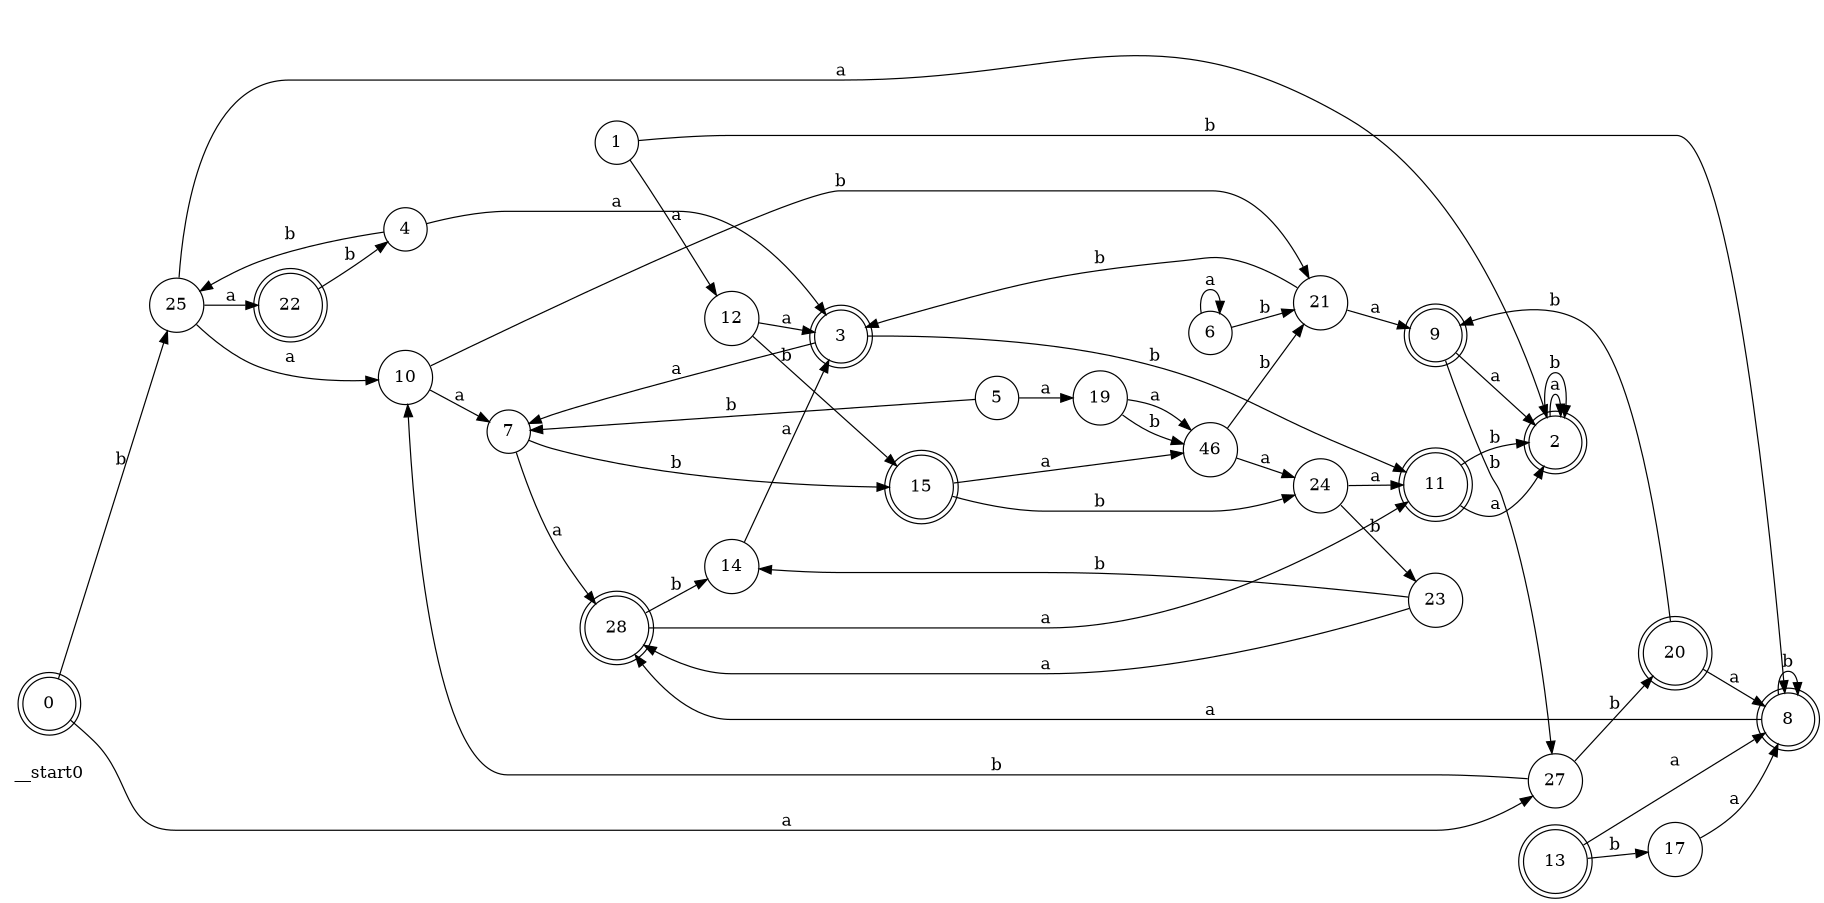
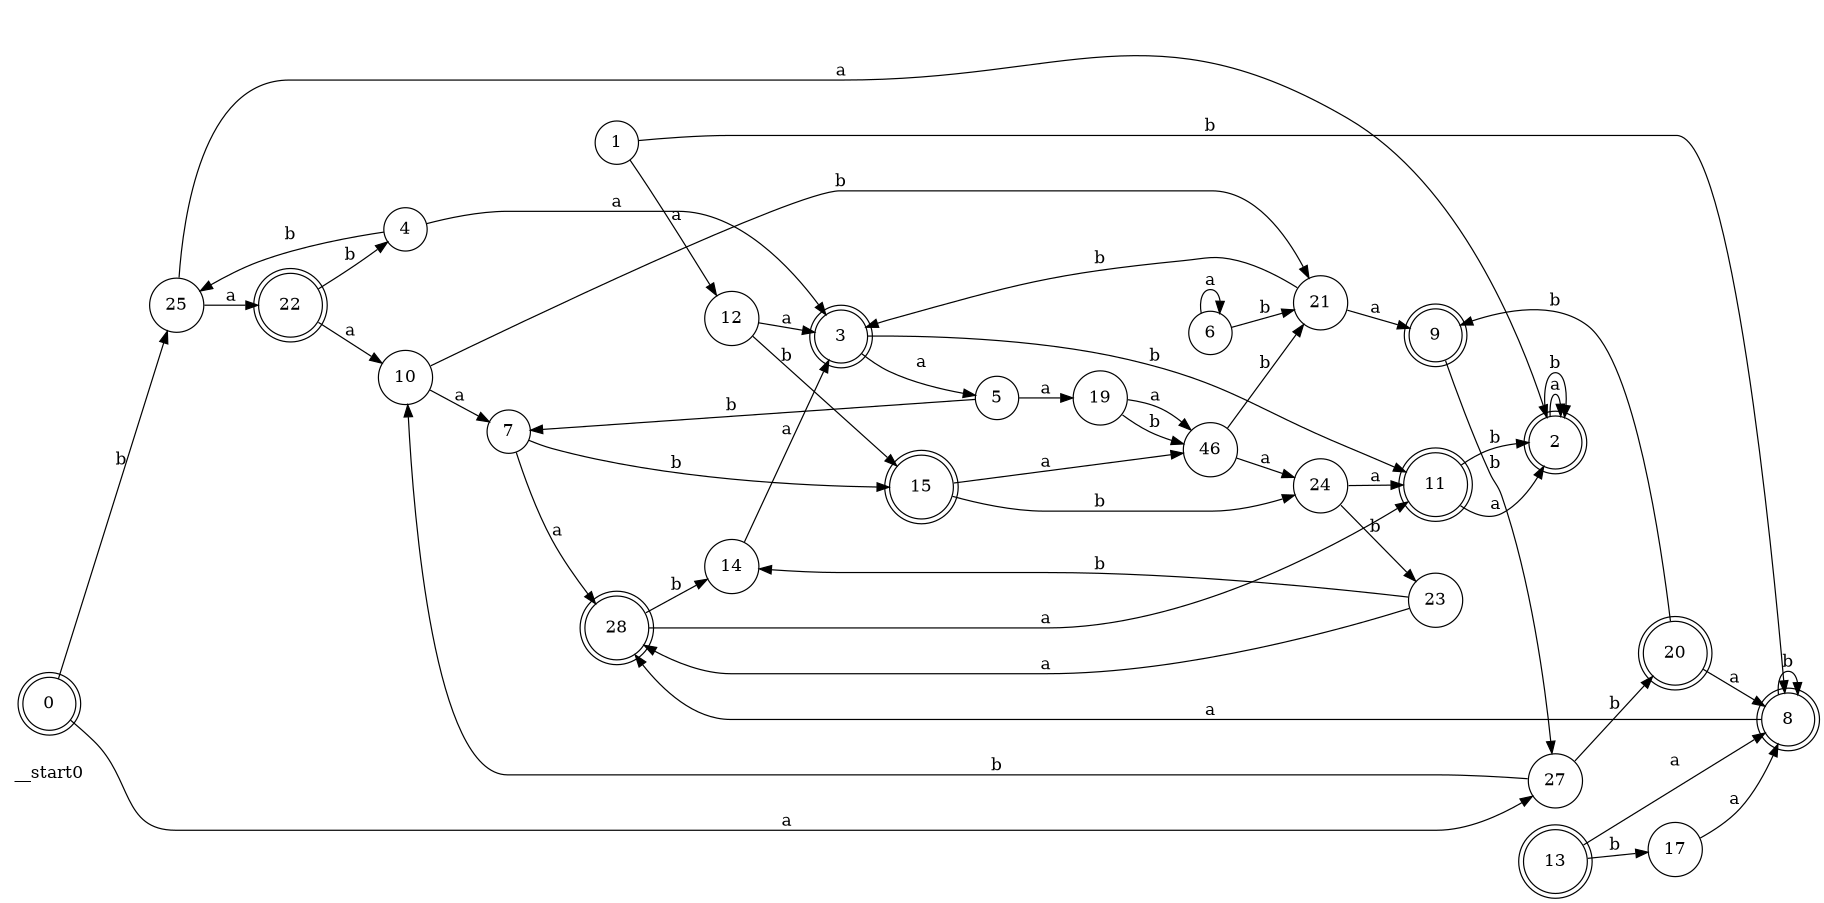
(274, 372) -> (345, 339)
(677, 379) -> (910, 380)
(1491, 385) -> none
